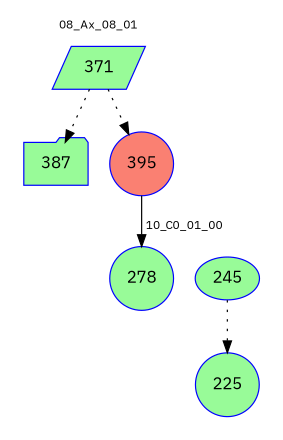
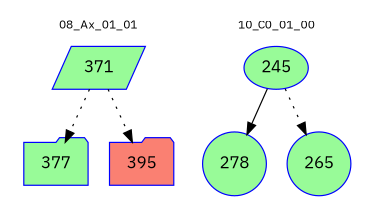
(99, 26) -> (99, 26)
(56, 164) -> (56, 164)
(142, 164) -> (142, 164)
(142, 222) -> (260, 106)
(227, 385) -> (319, 164)
